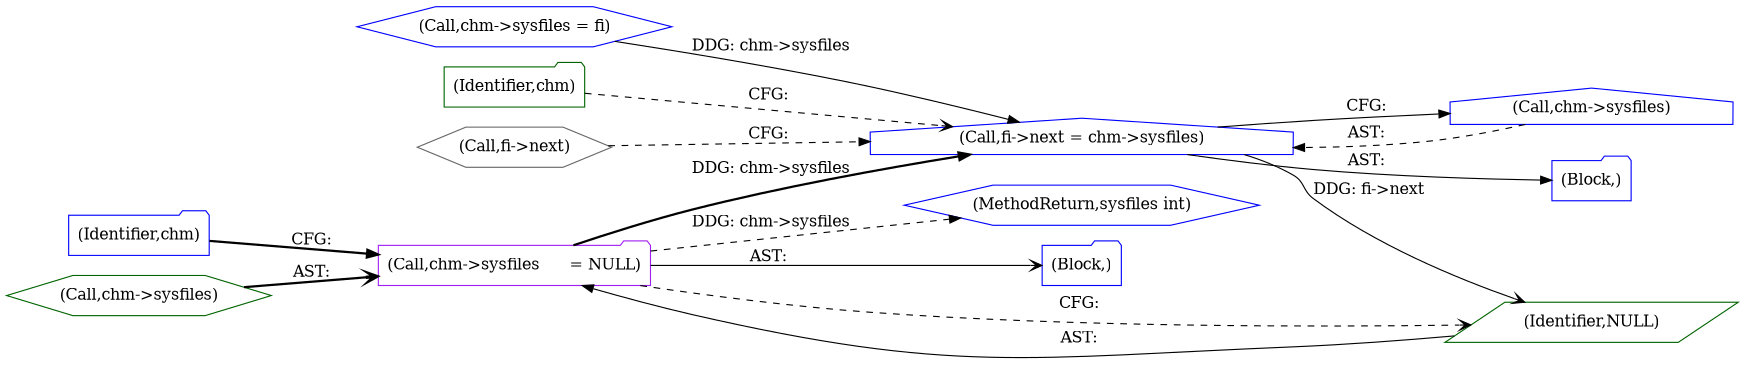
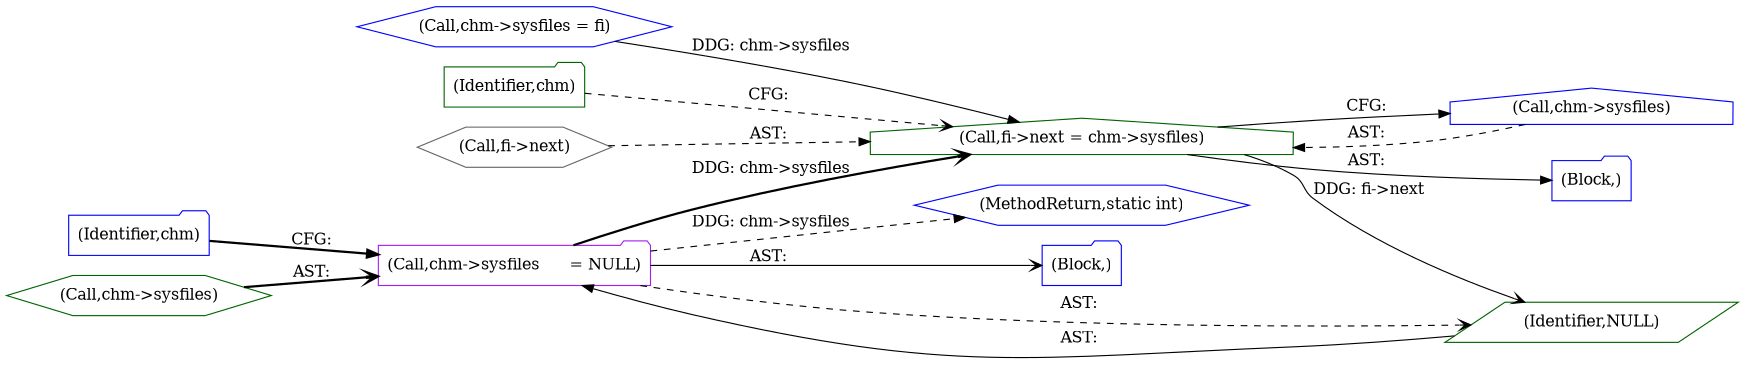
(771, 134) -> (771, 134)
(1082, 138) -> (1082, 138)
(764, 193) -> (764, 193)
(1082, 205) -> (1082, 205)
(1082, 304) -> (1082, 304)
